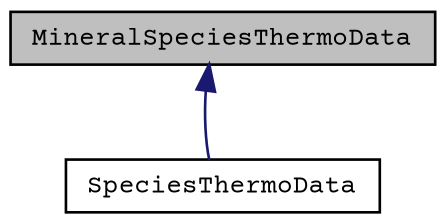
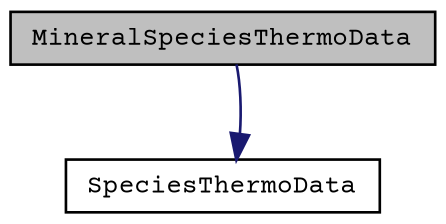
(205, 126) -> (240, 99)
